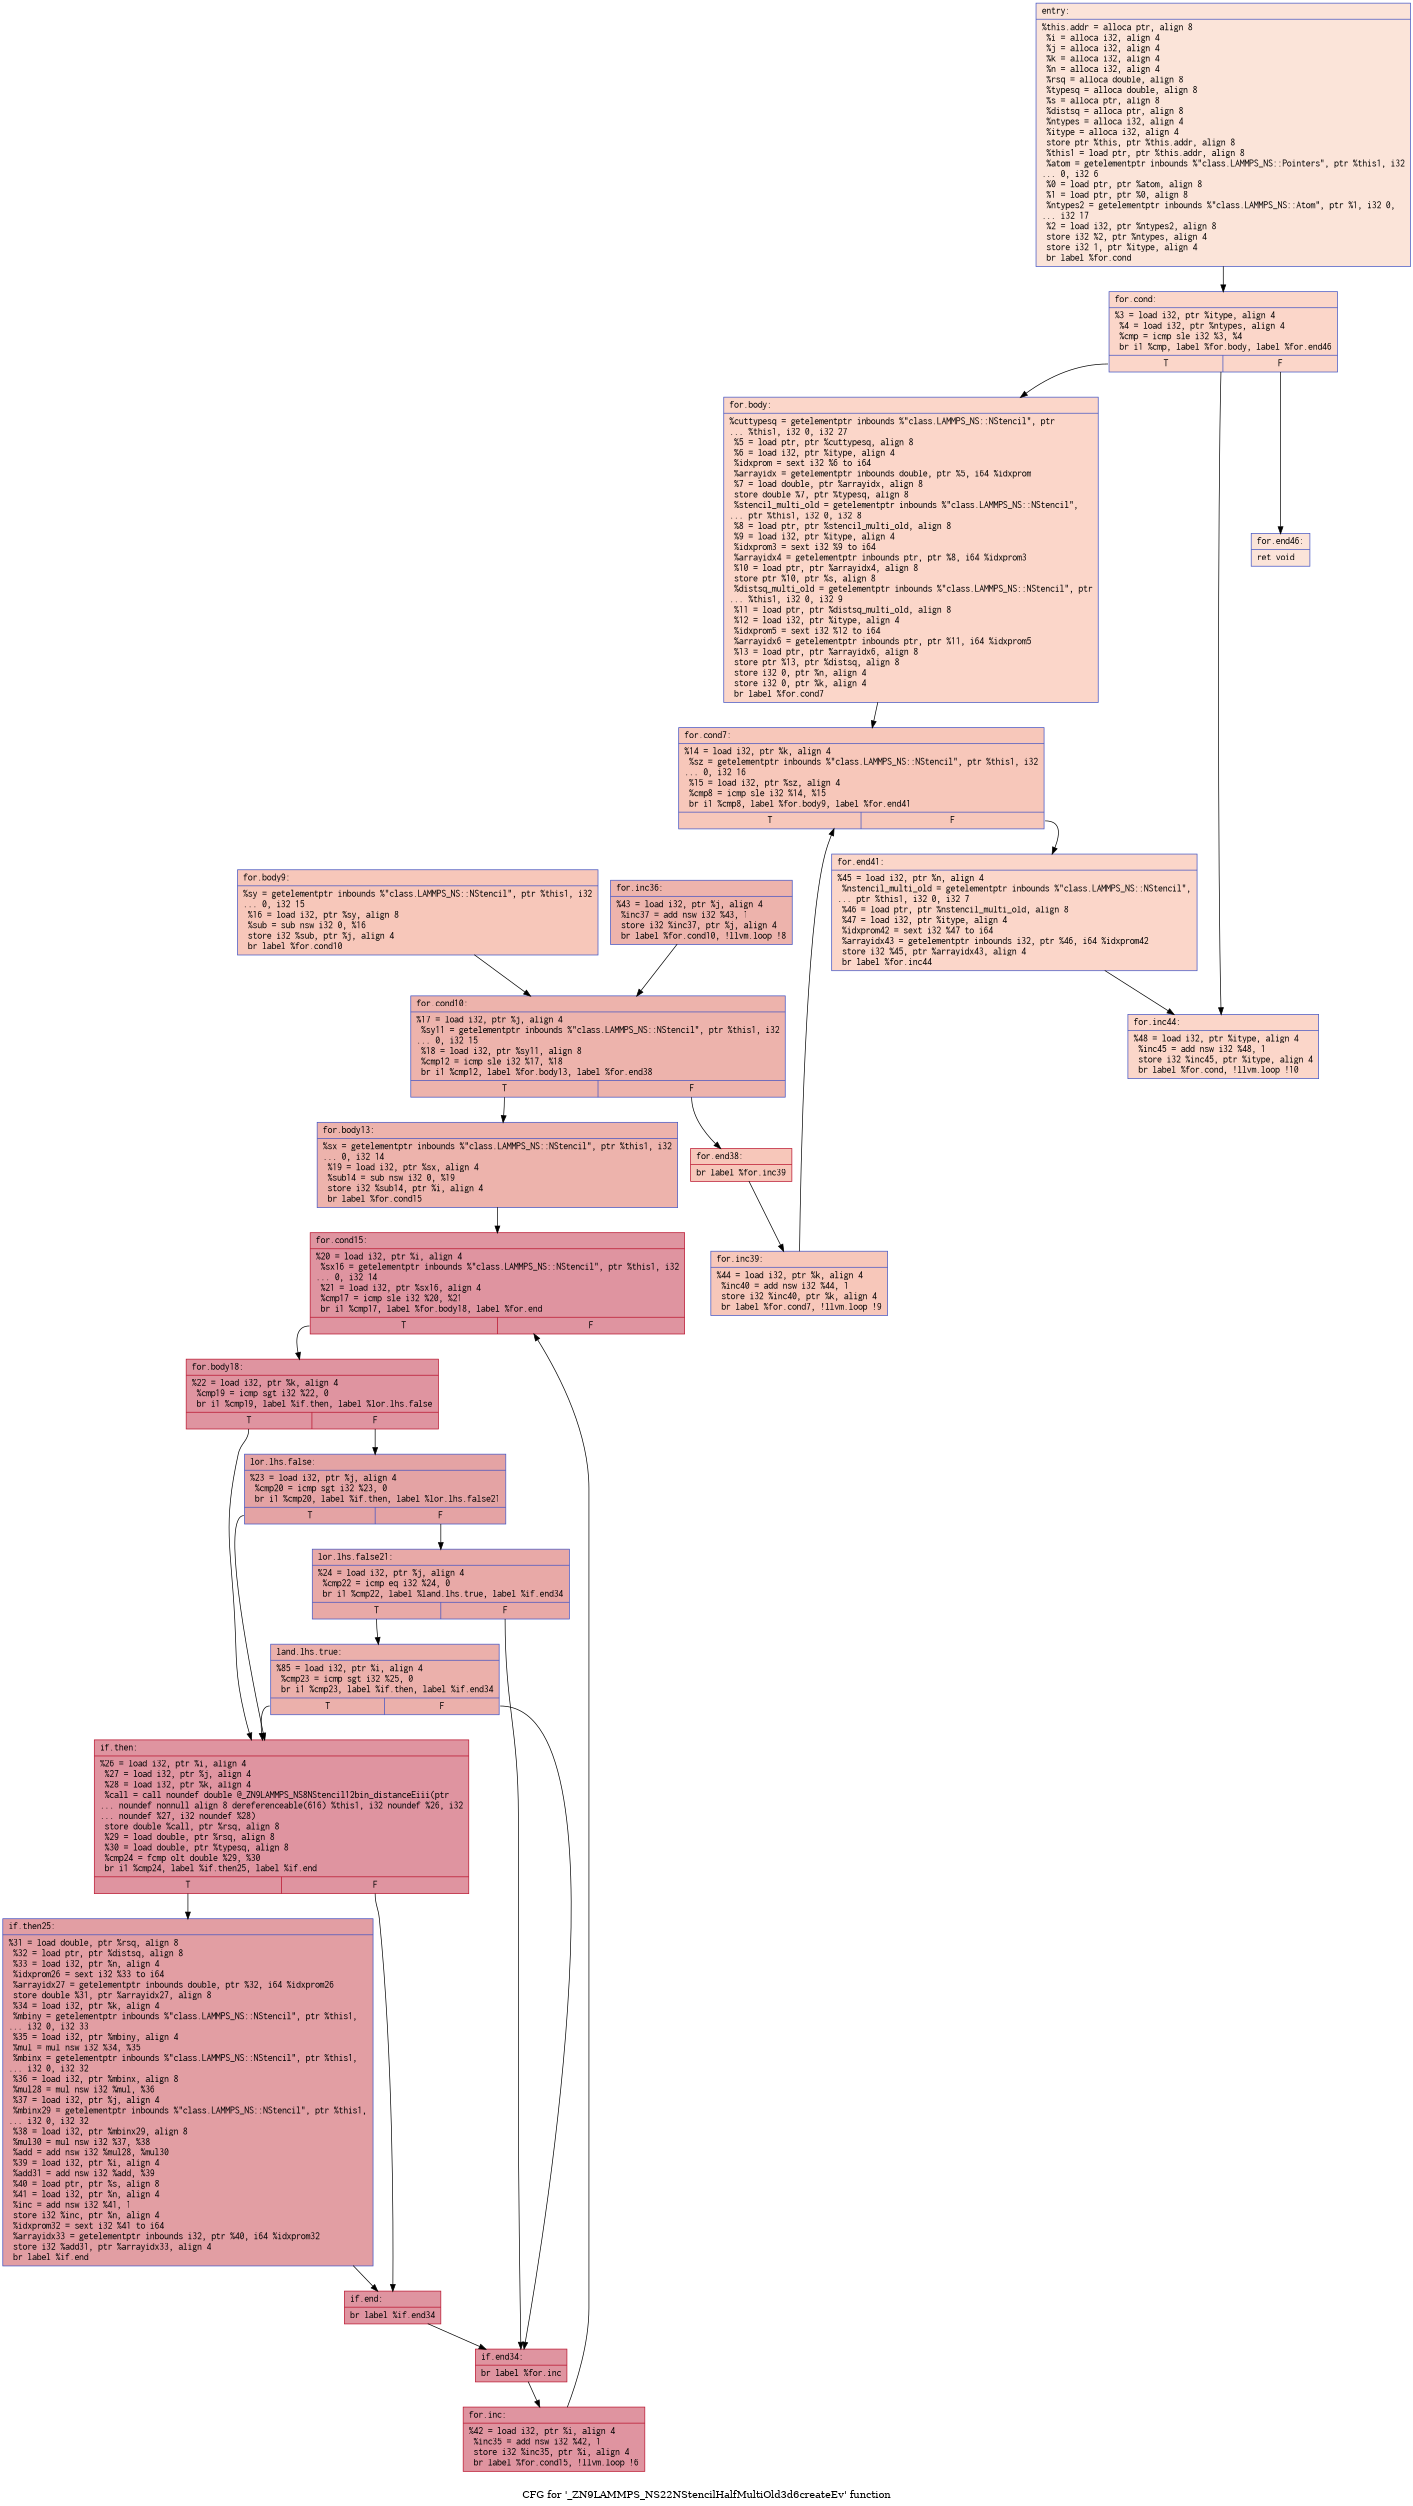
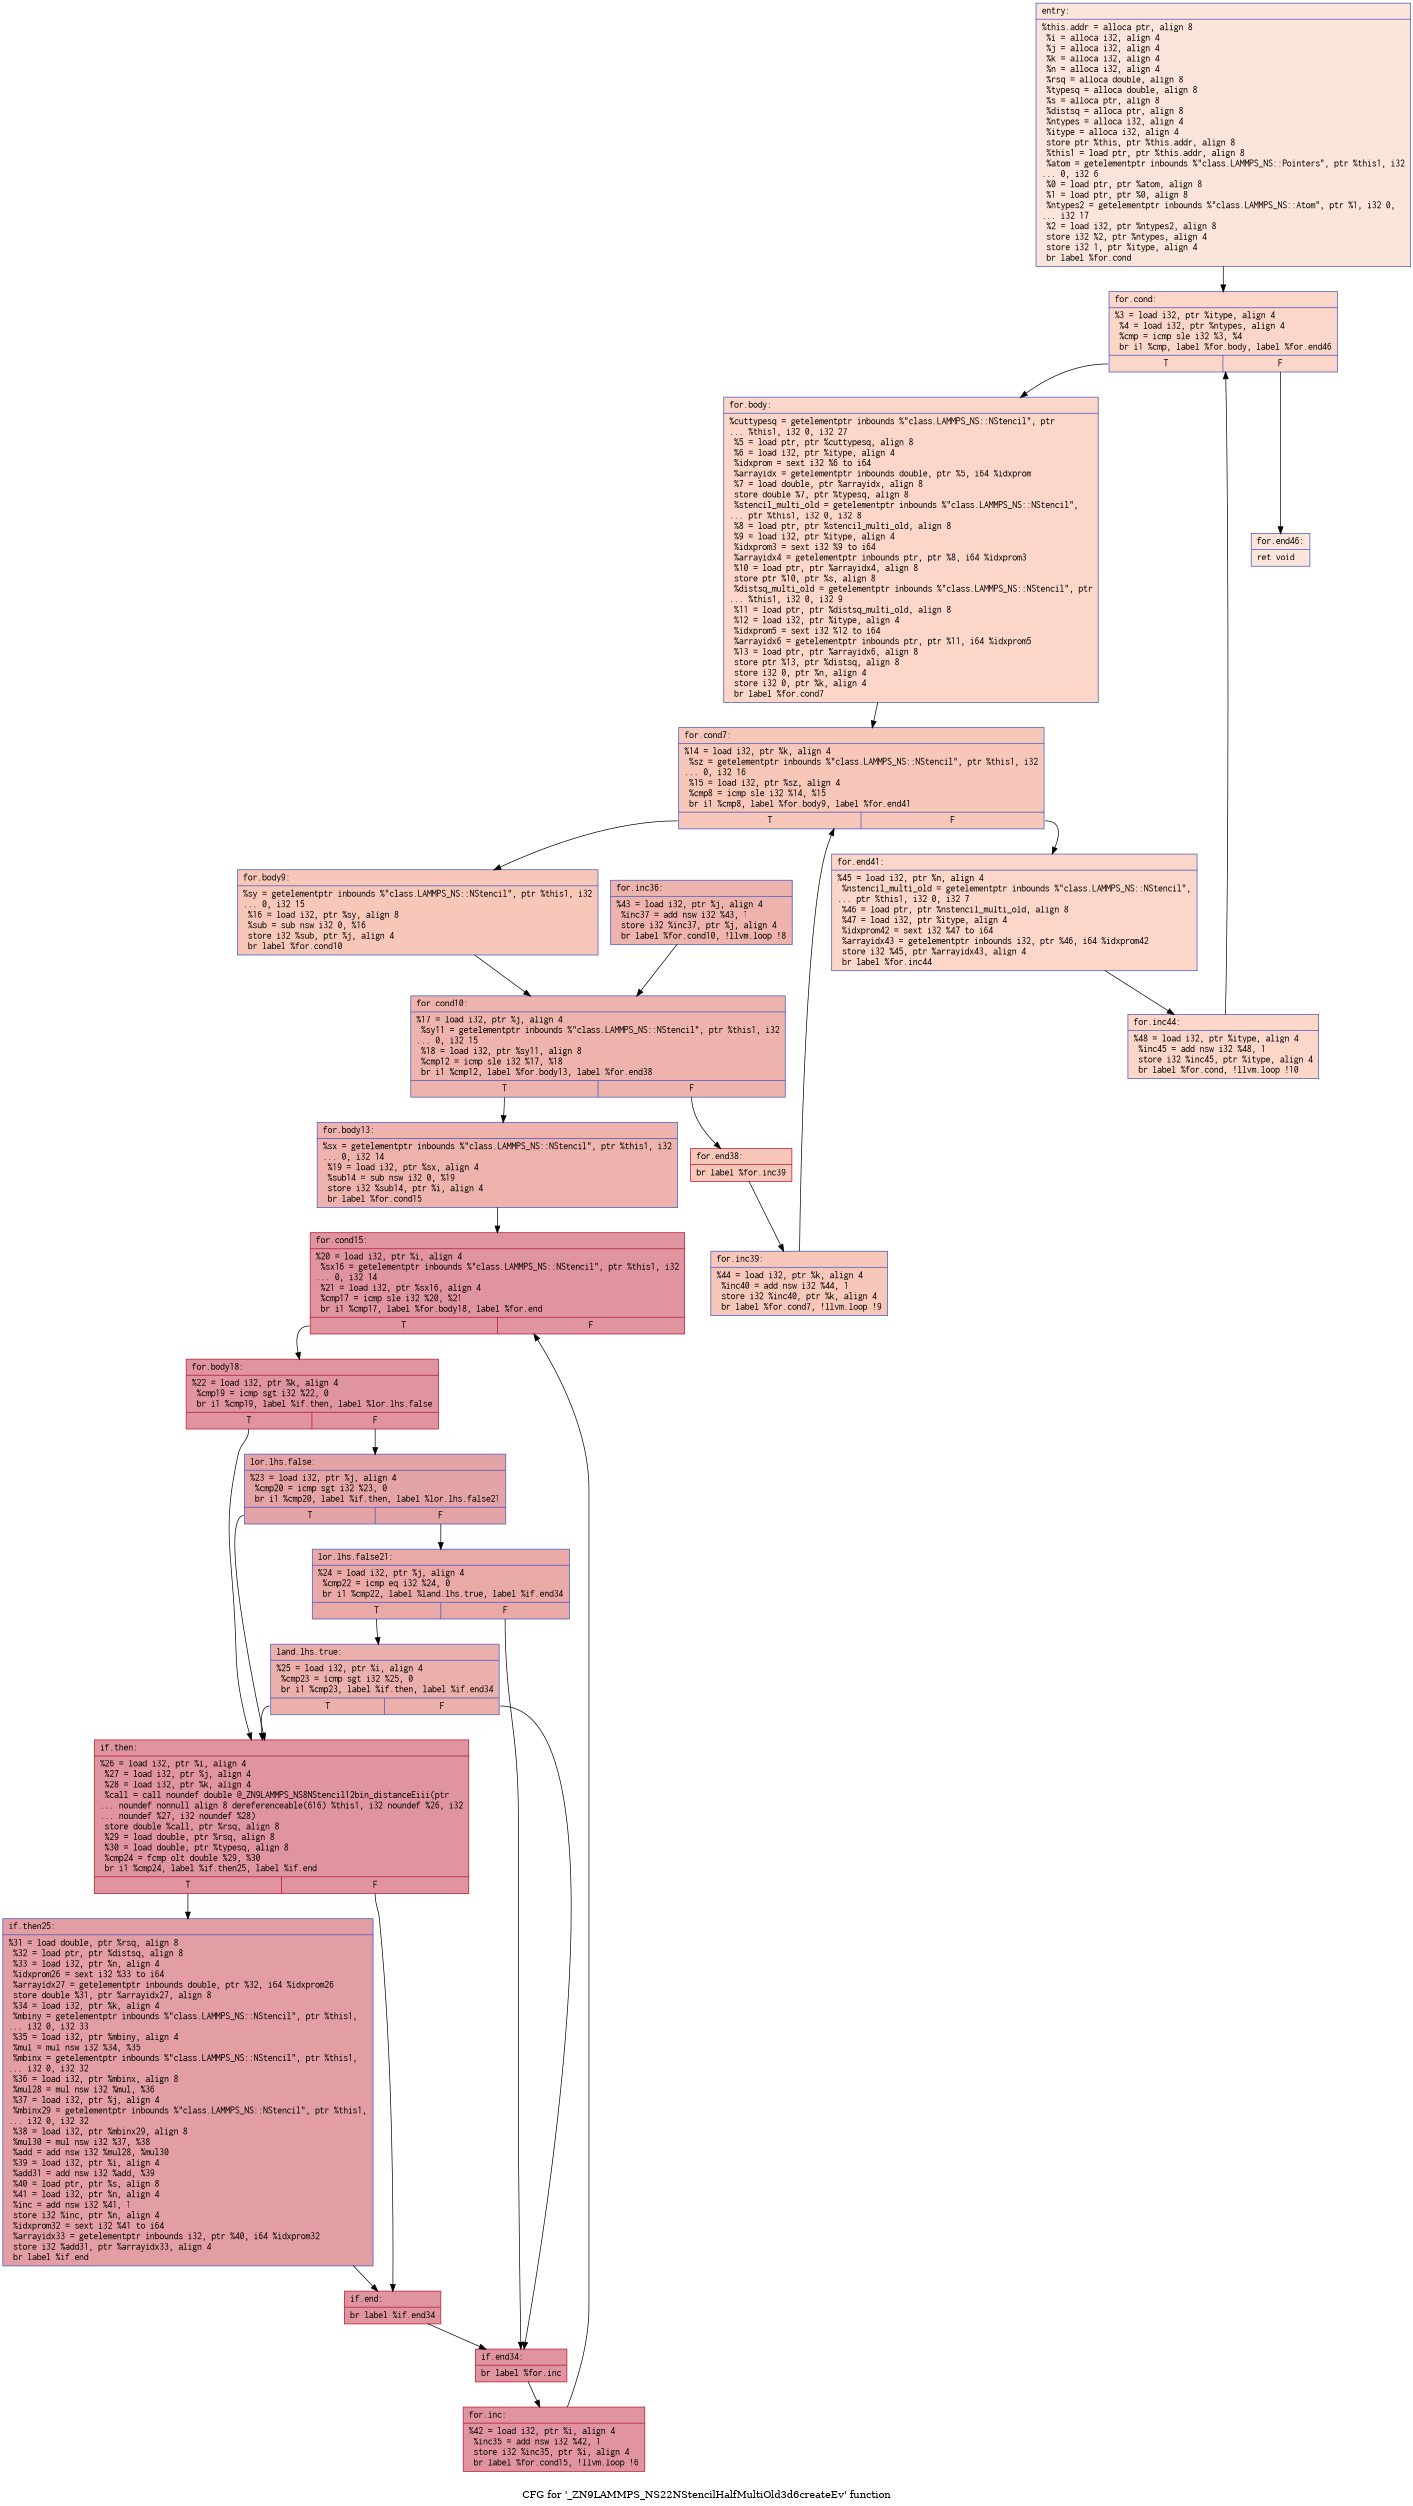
(1219, 690) -> (1228, 697)
none -> (587, 835)
(350, 1668) -> (350, 1668)
